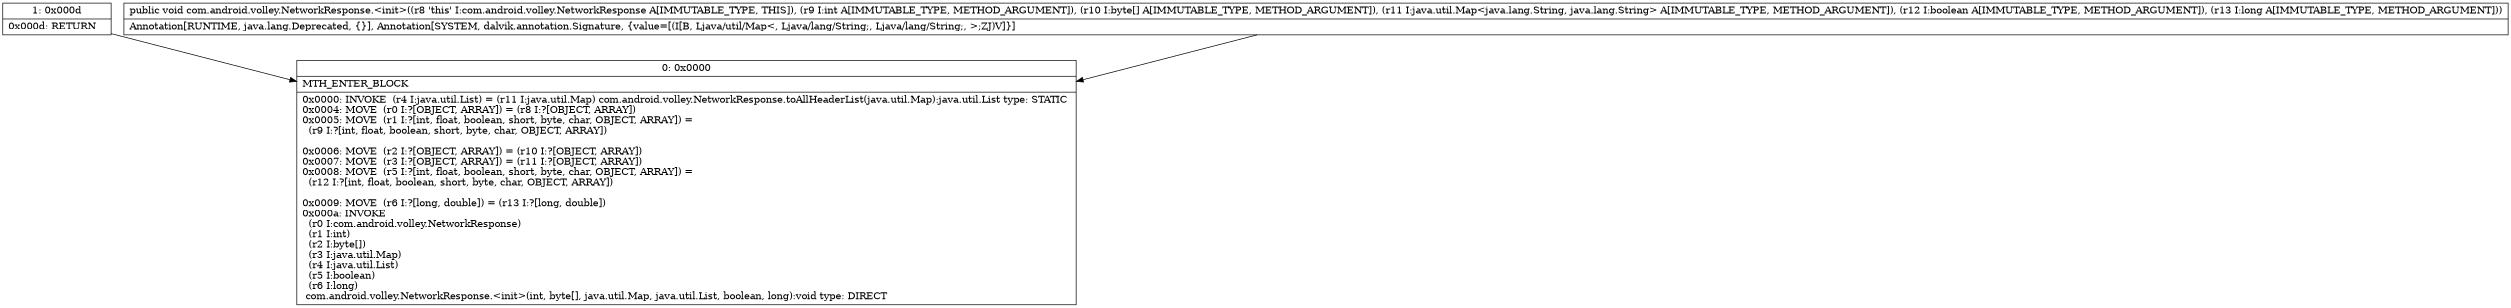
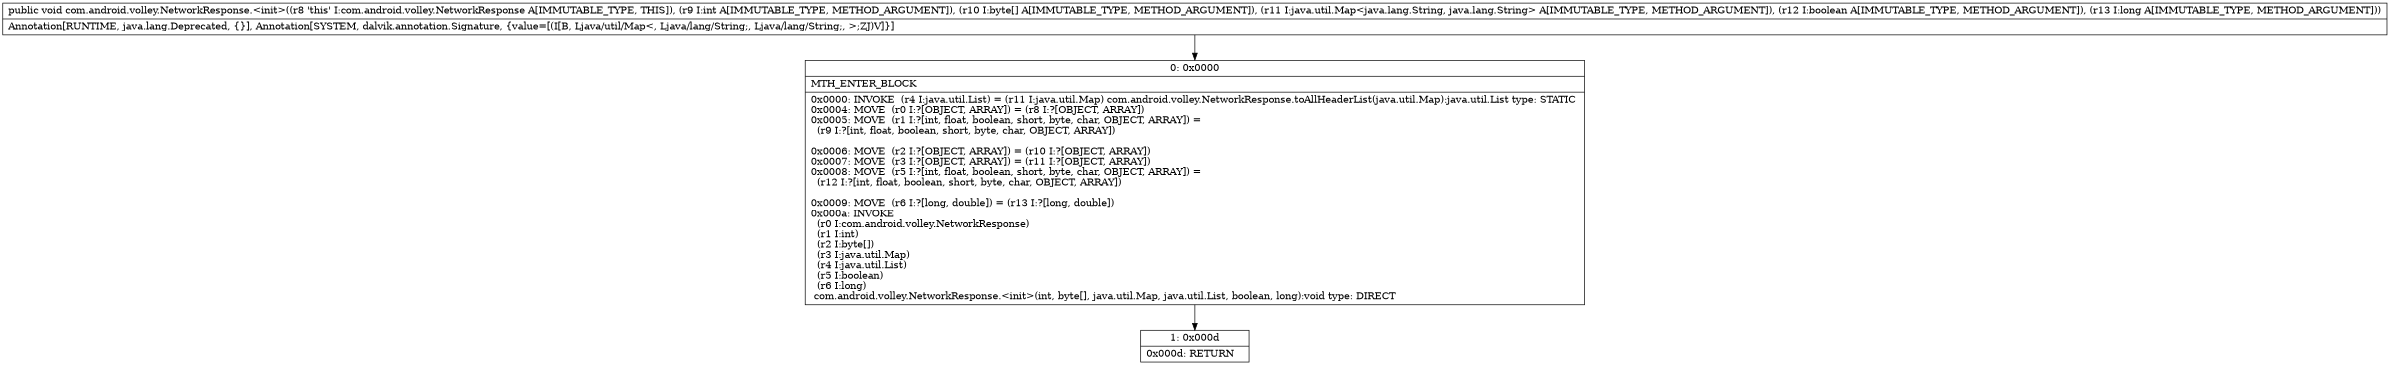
(201, 57) -> (1195, 314)
